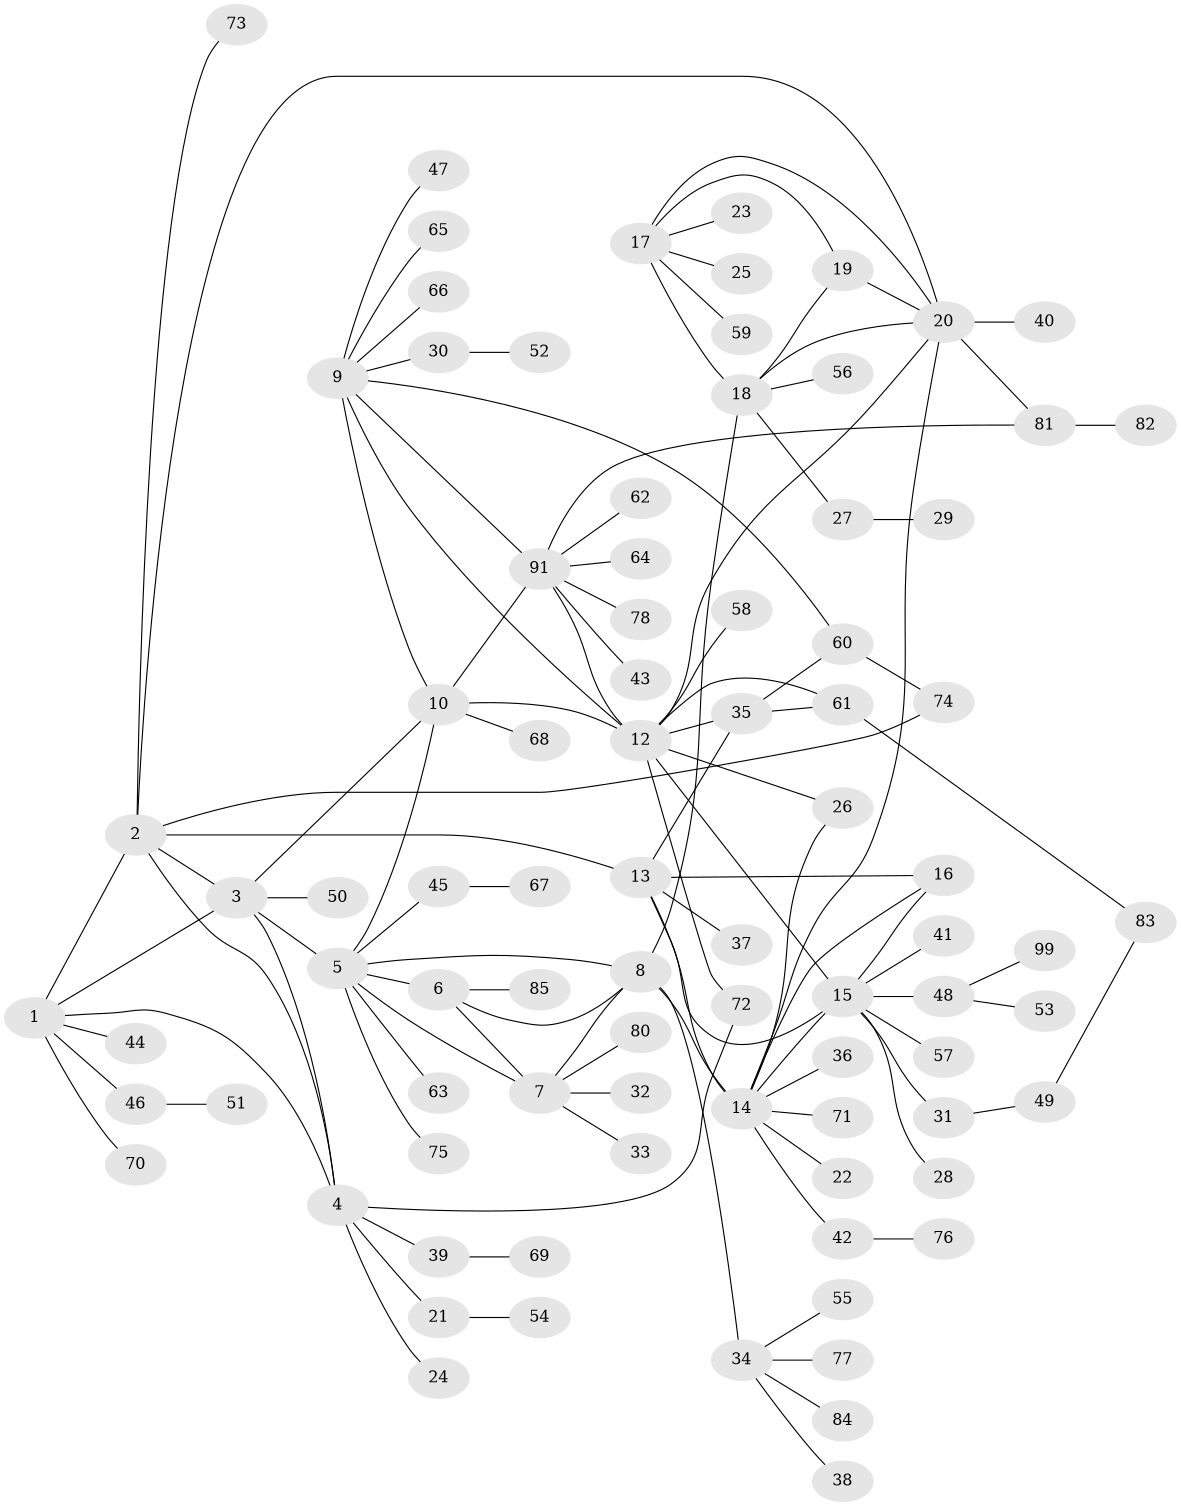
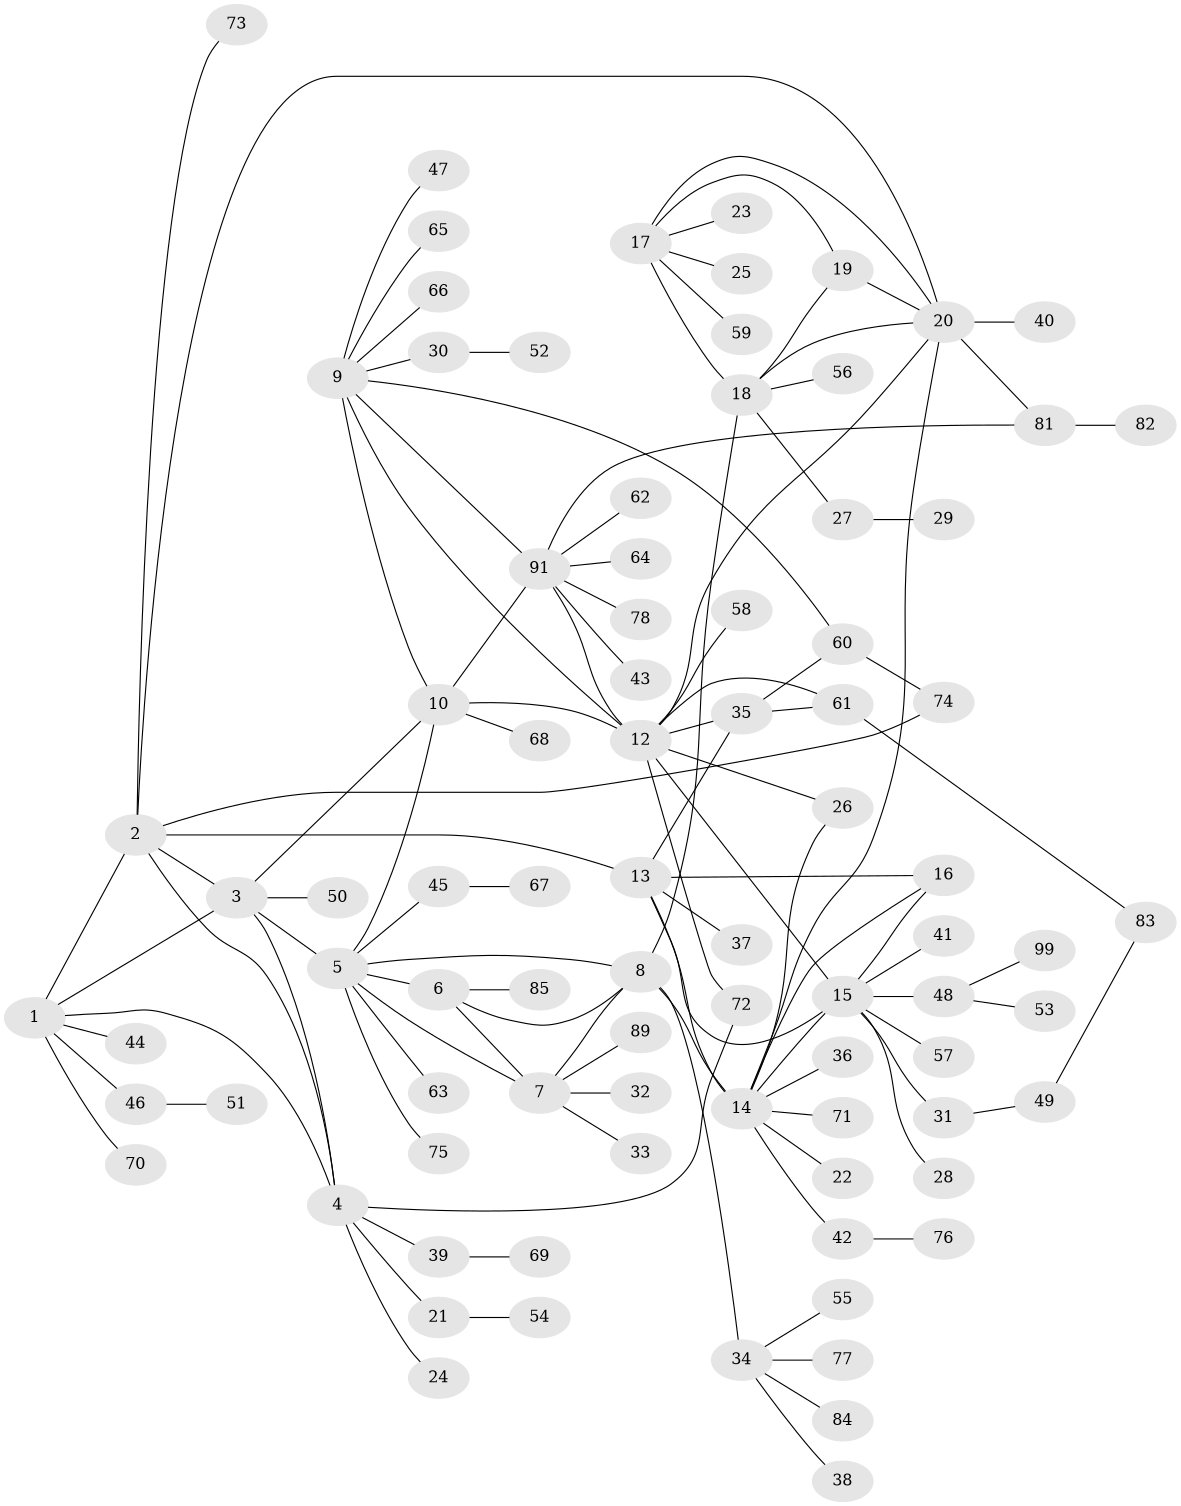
(641, 1032) -> (641, 1032)
